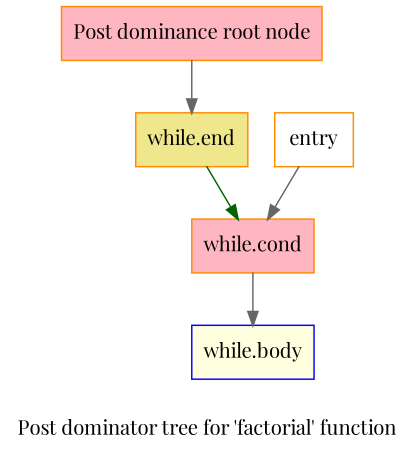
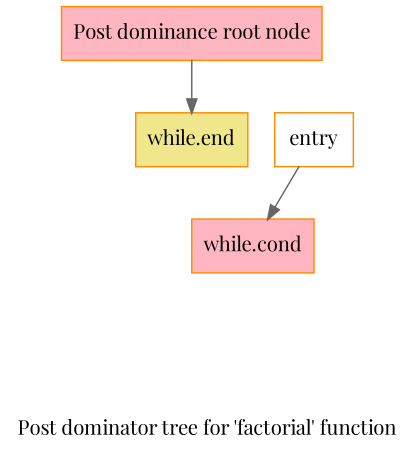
(219, 187) -> none
(253, 352) -> none
